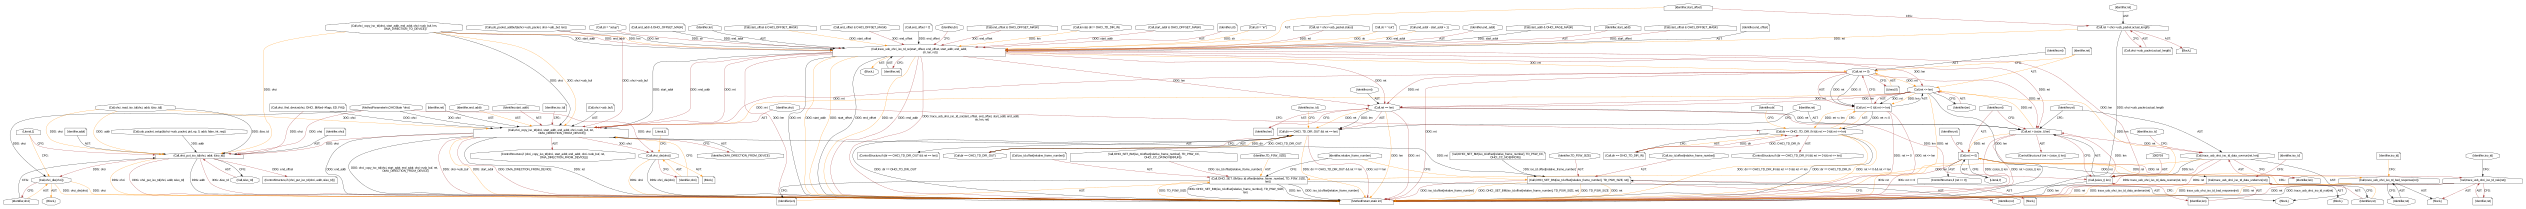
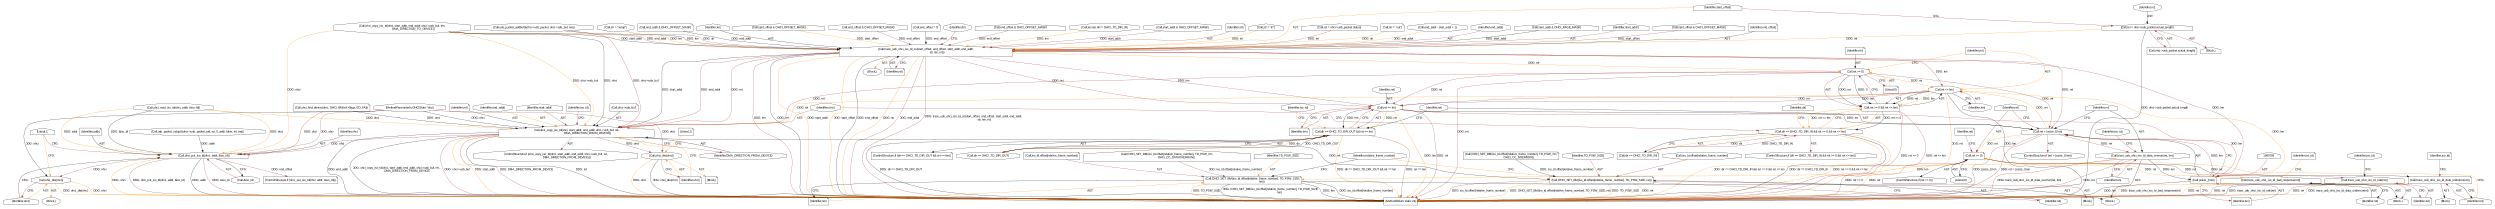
none -> (1360, 118)
(1367, 201) -> (1401, 201)
